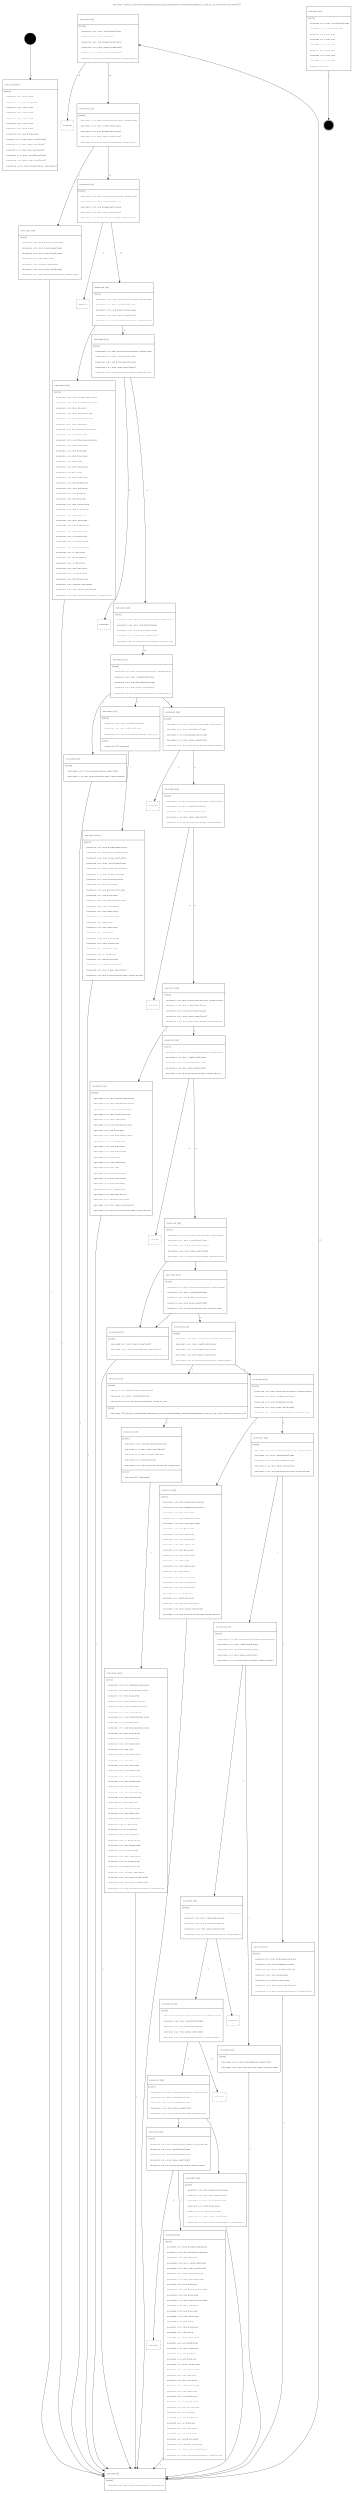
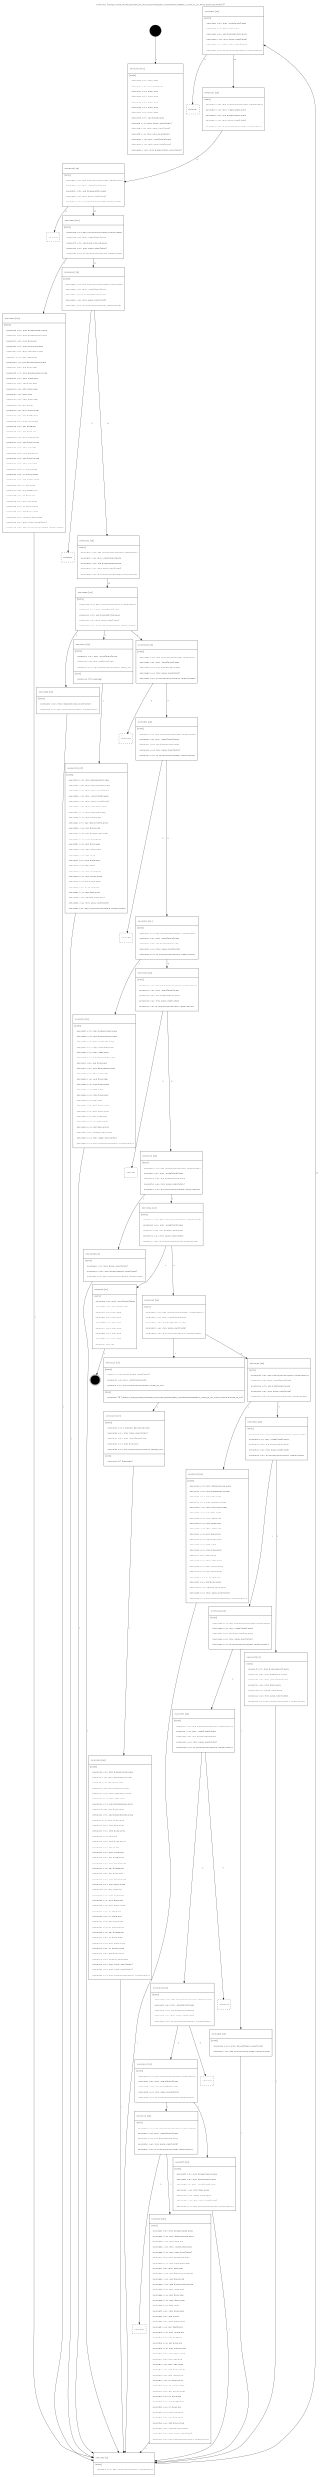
(50, 253) -> none
(164, 1320) -> (156, 1269)
